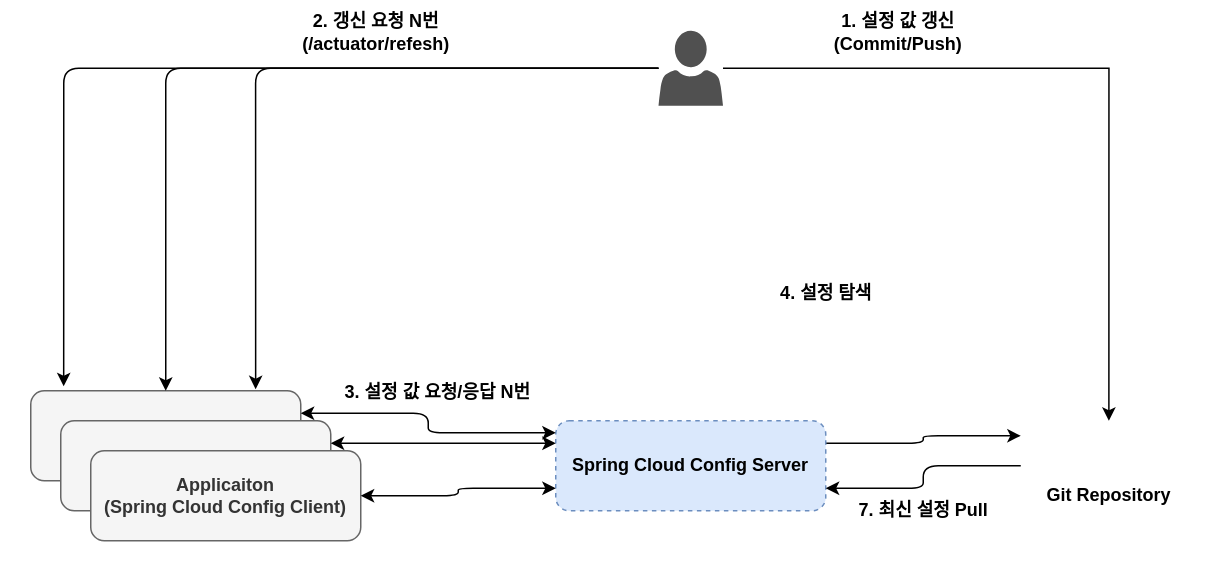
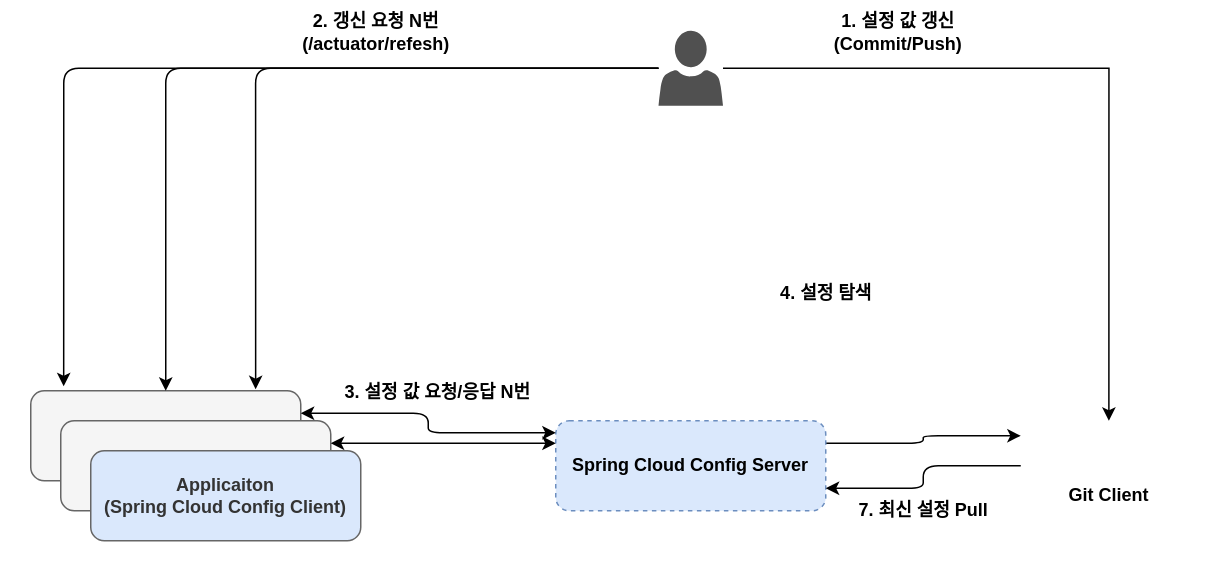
(458, 492) -> none
(226, 496) -> (226, 496)
(1109, 496) -> (1109, 496)
